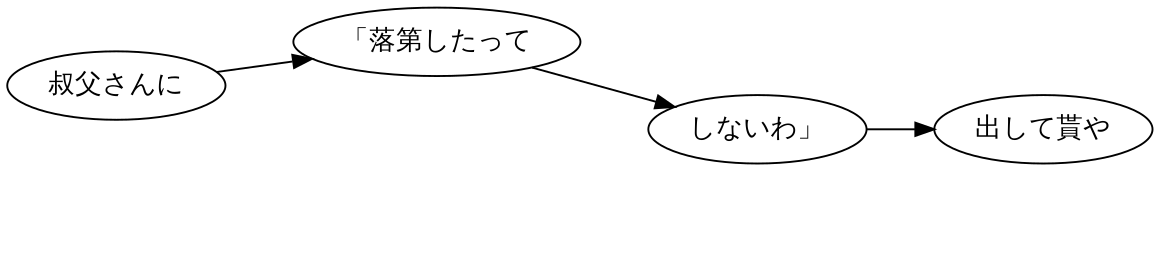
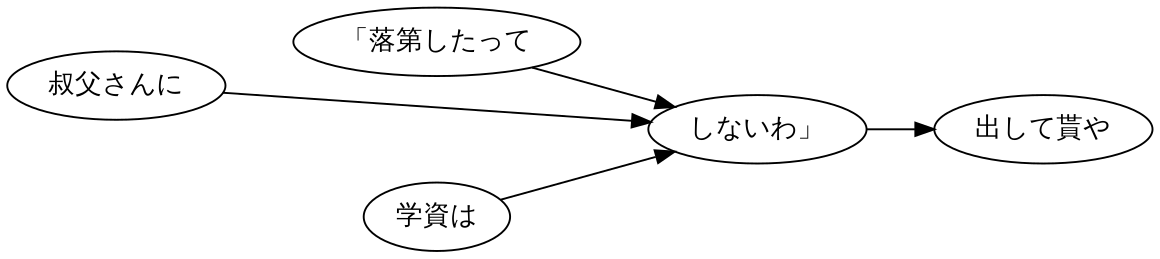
(255, 67) -> (427, 107)
none -> (437, 217)
